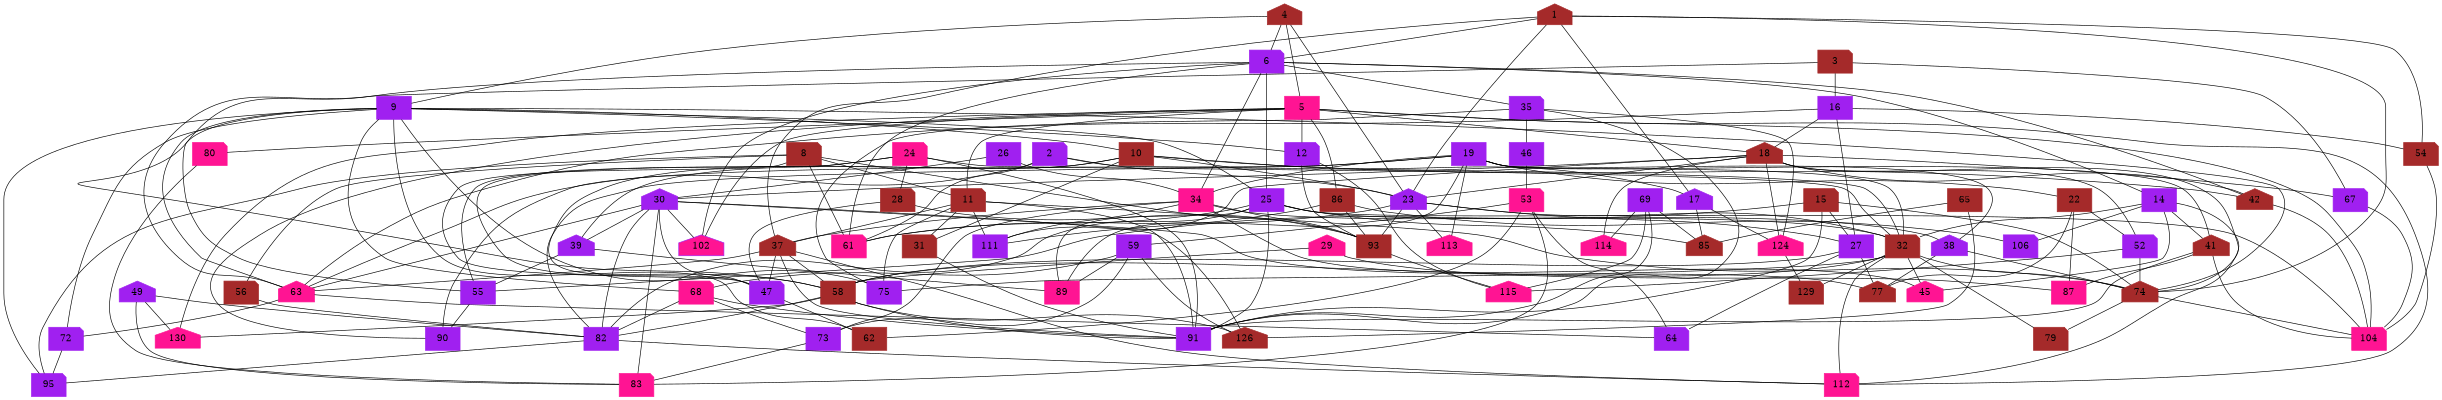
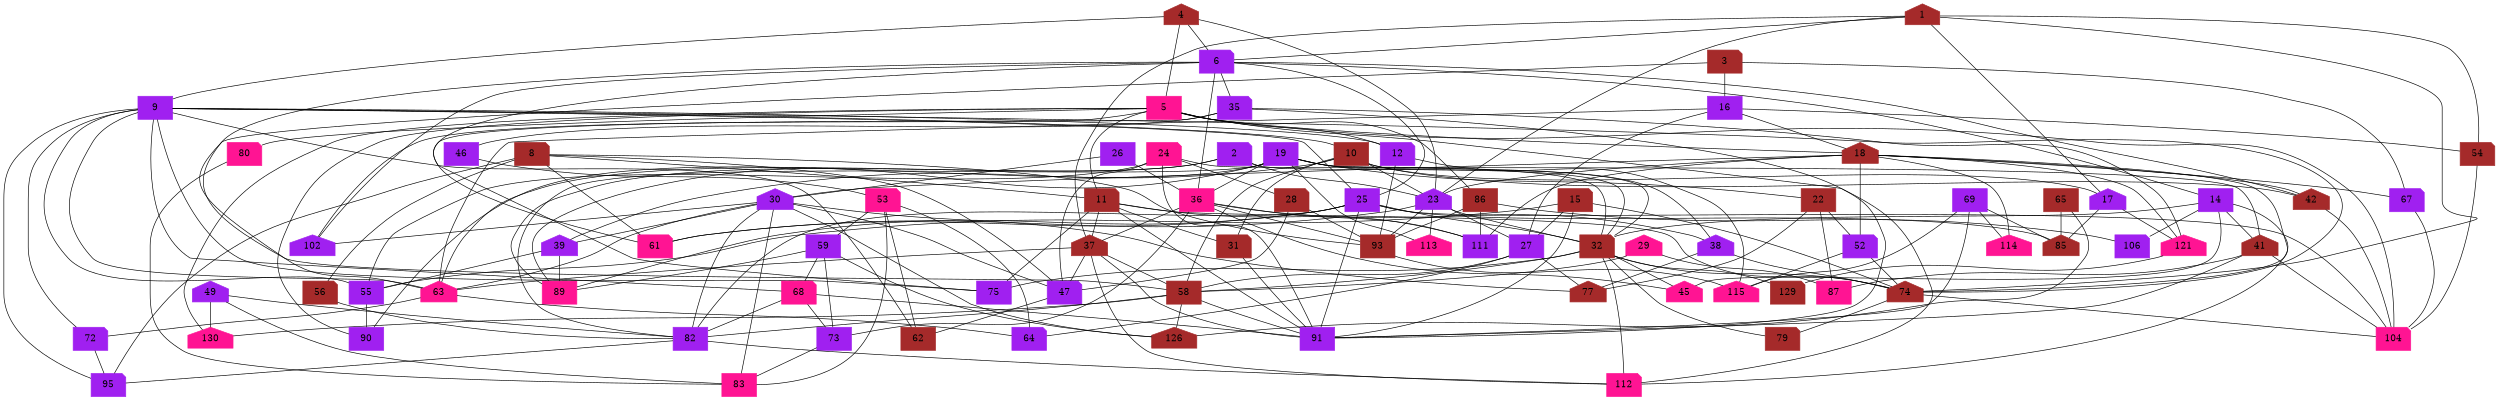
(936, 196) -> (826, 169)
(1196, 200) -> (1197, 200)
(701, 246) -> (312, 246)
(1781, 246) -> (2184, 246)
(637, 385) -> (739, 385)
